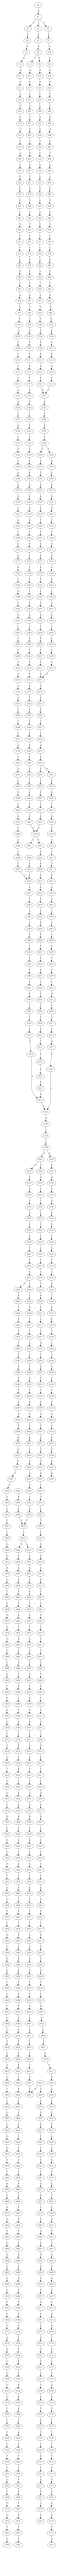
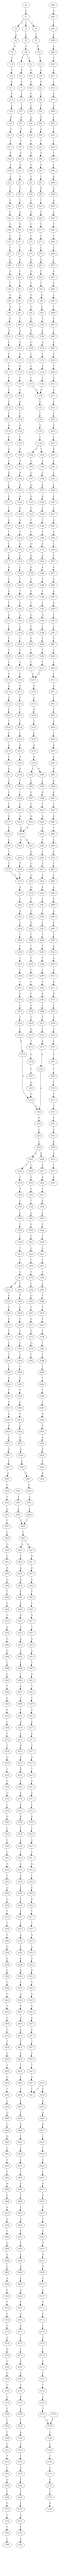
(40, 1366) -> none
(40, 2420) -> (46, 2420)
